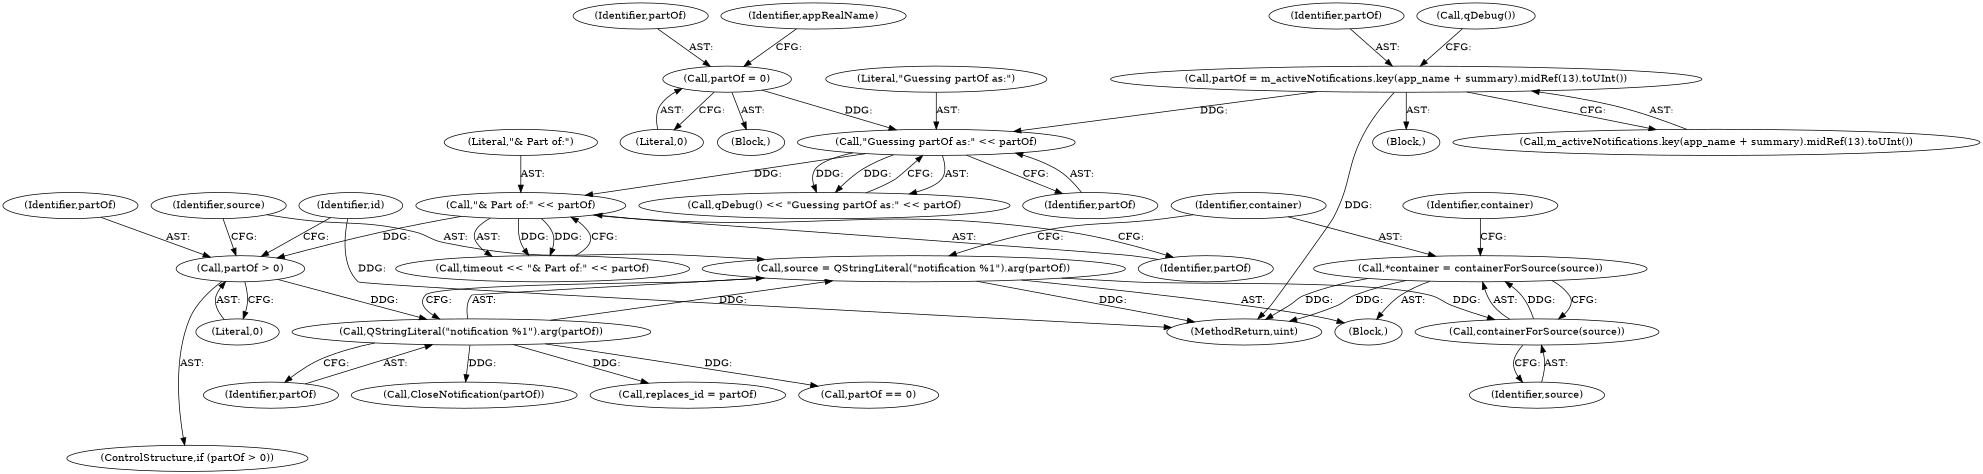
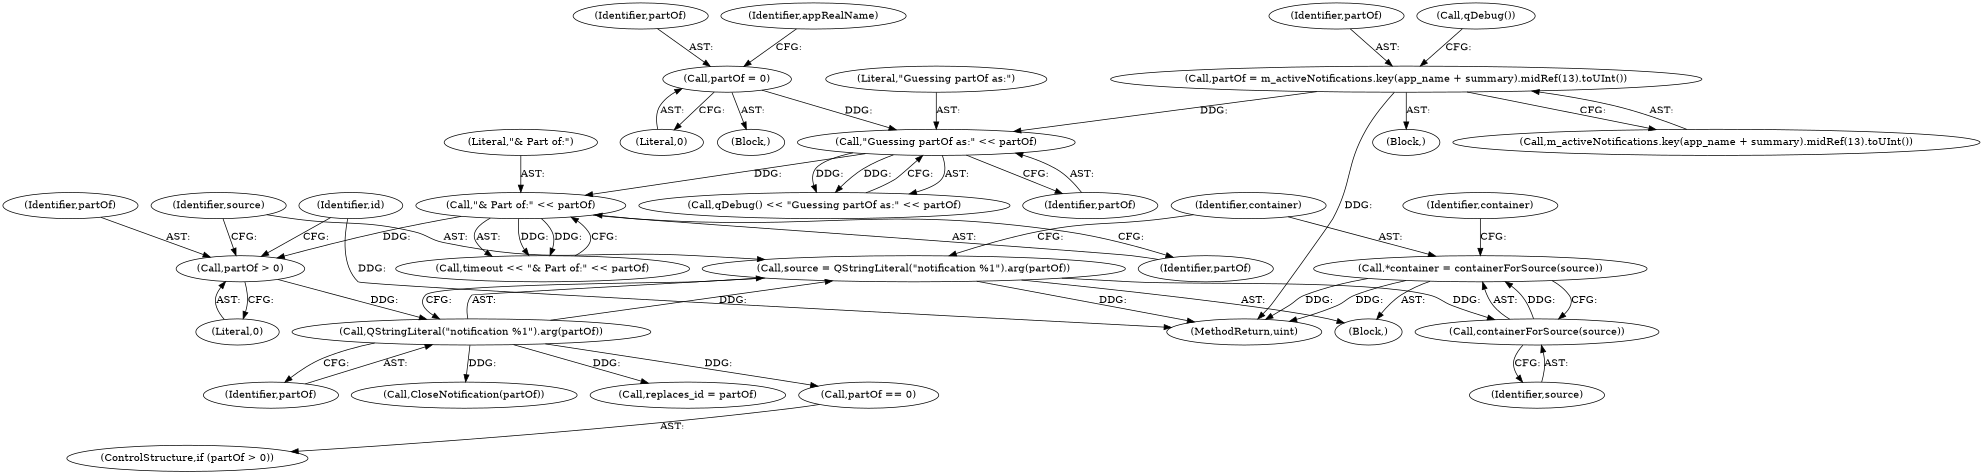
(181, 353) -> (559, 432)
